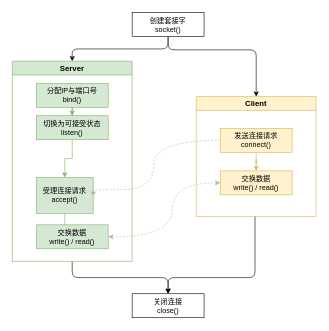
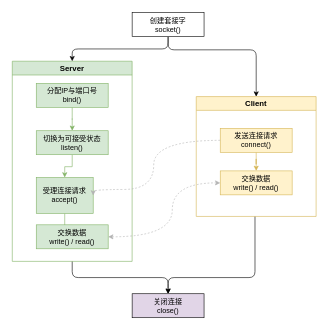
(72, 128) -> (72, 143)
(95, 190) -> (95, 191)
(168, 306) -> (168, 306)
